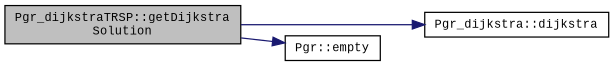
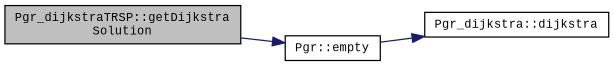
(327, 25) -> (396, 40)
